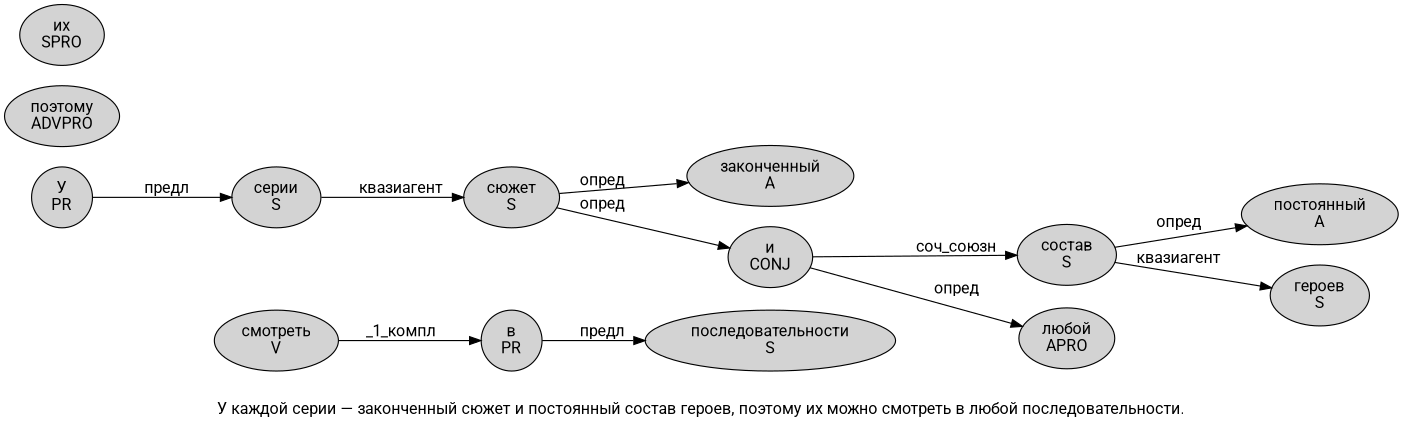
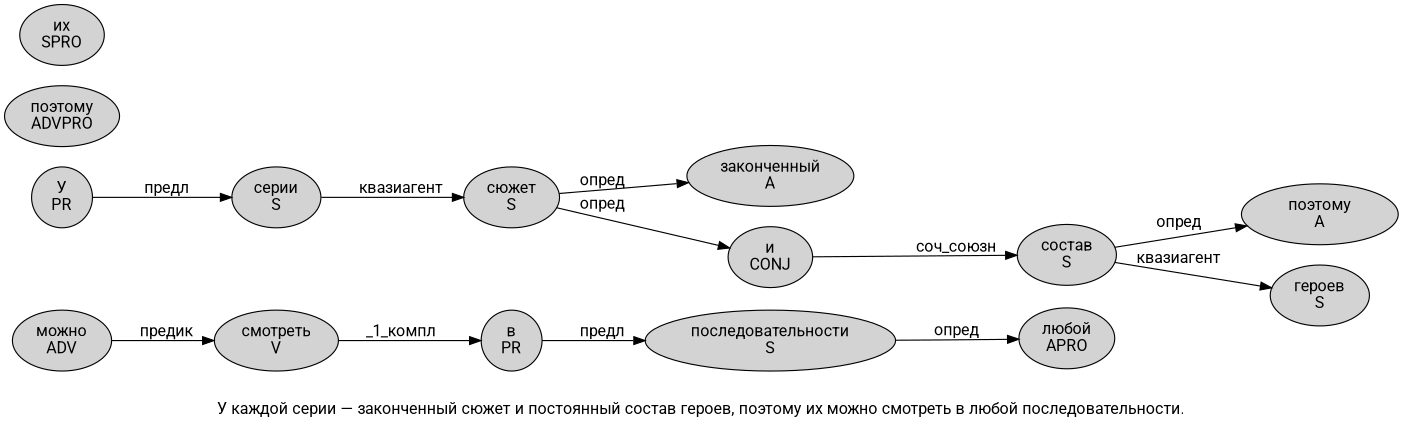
(1320, 214) -> (1320, 214)
(911, 296) -> (952, 340)
none -> (62, 341)
